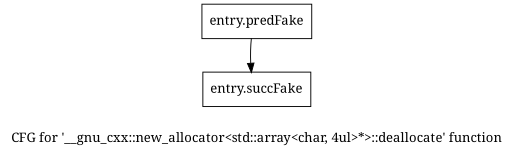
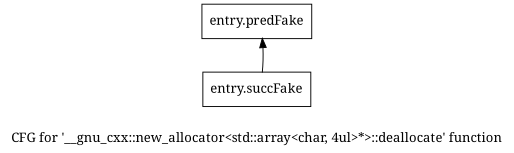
(251, 51) -> (263, 60)
